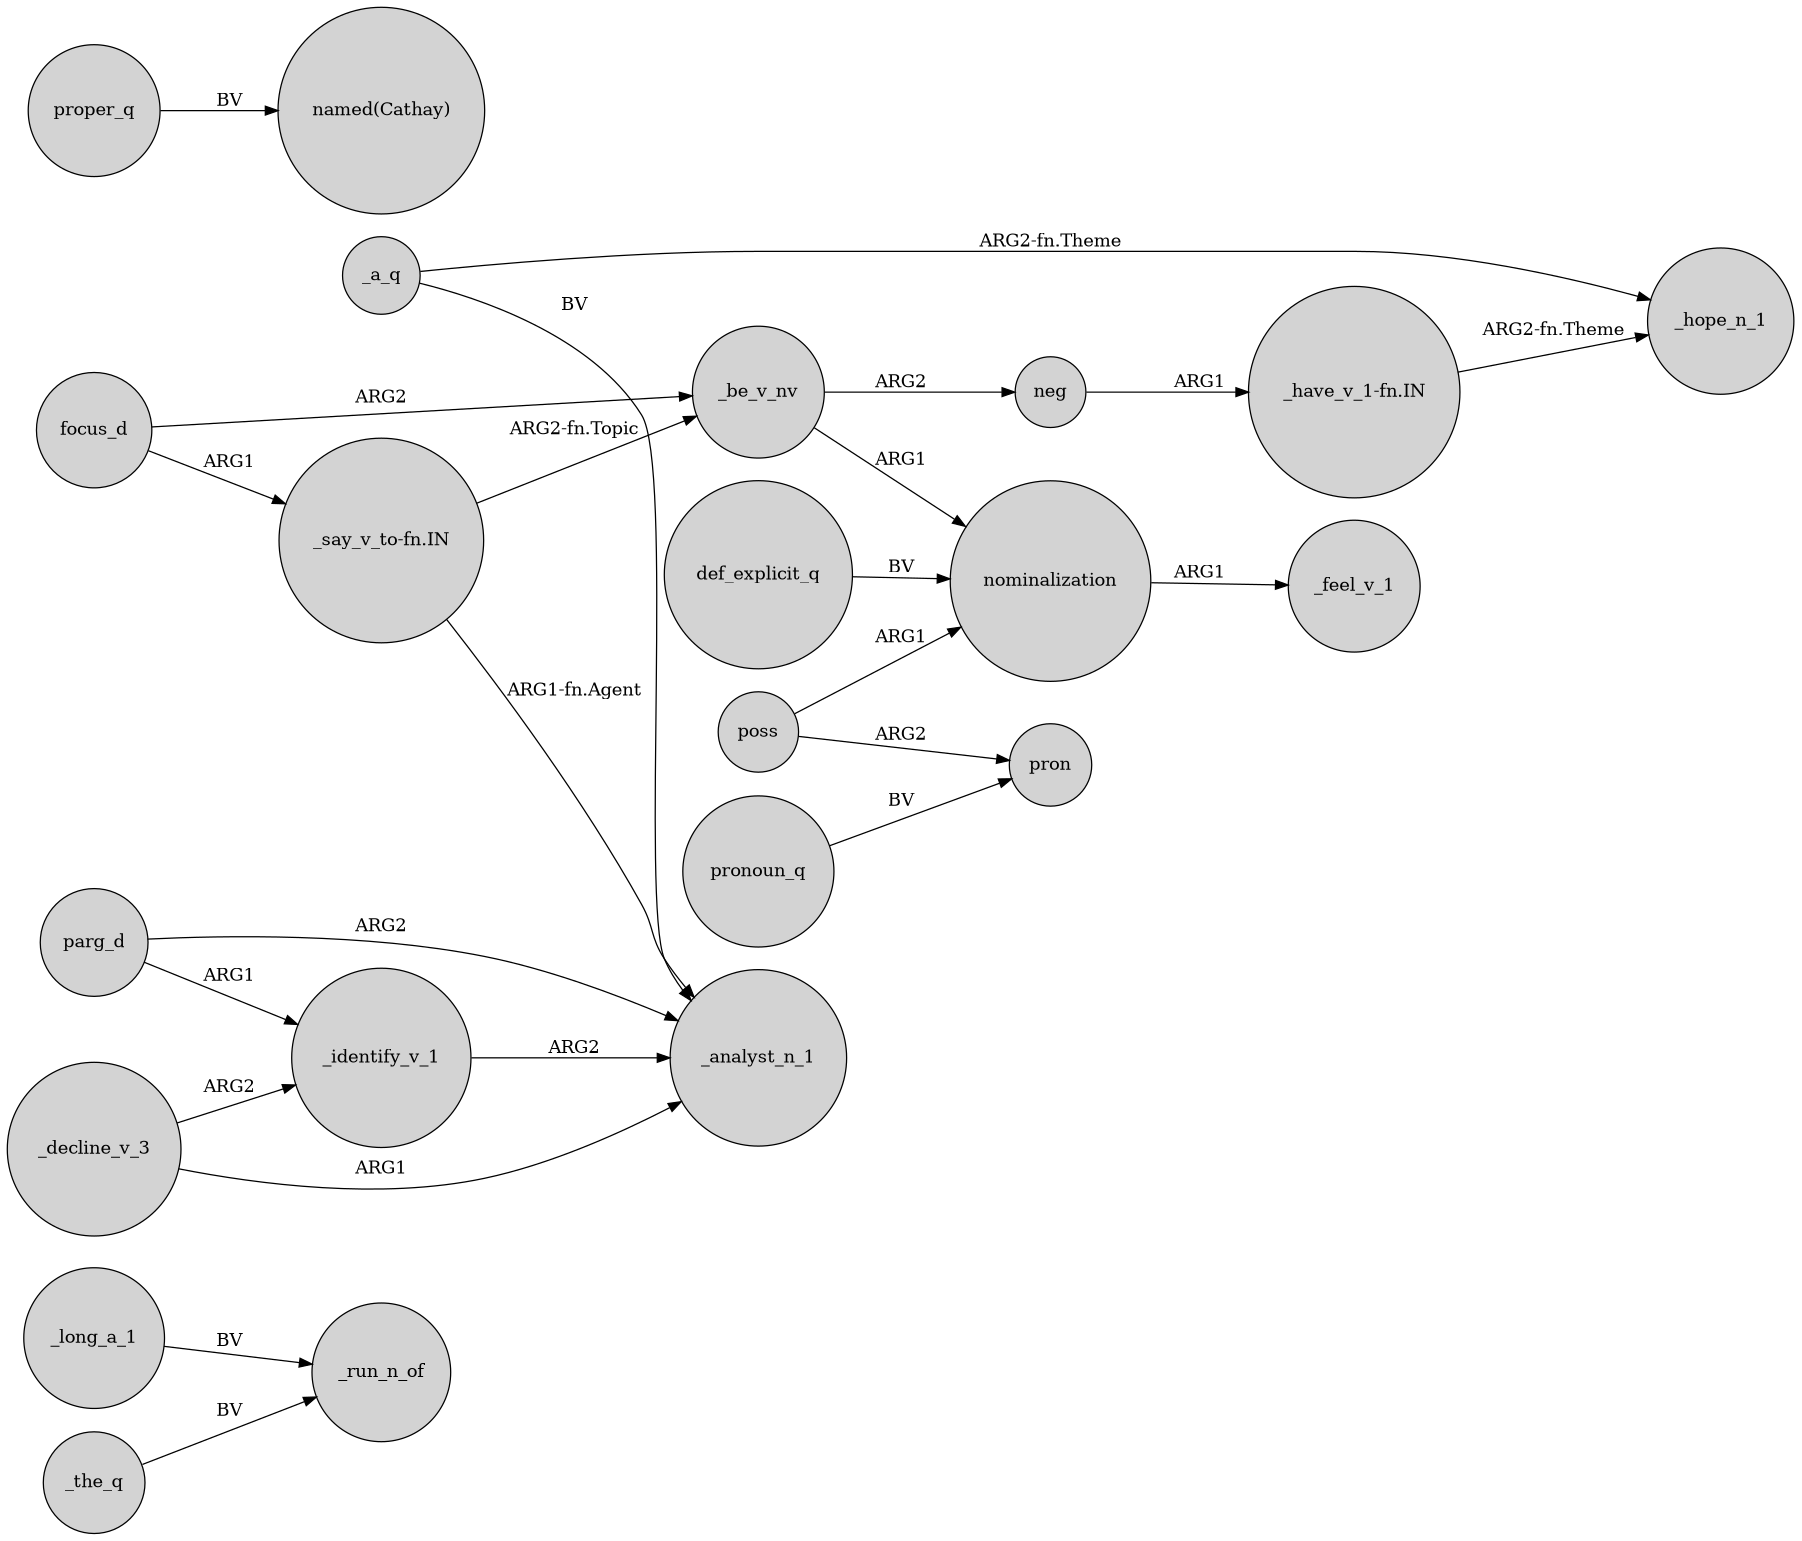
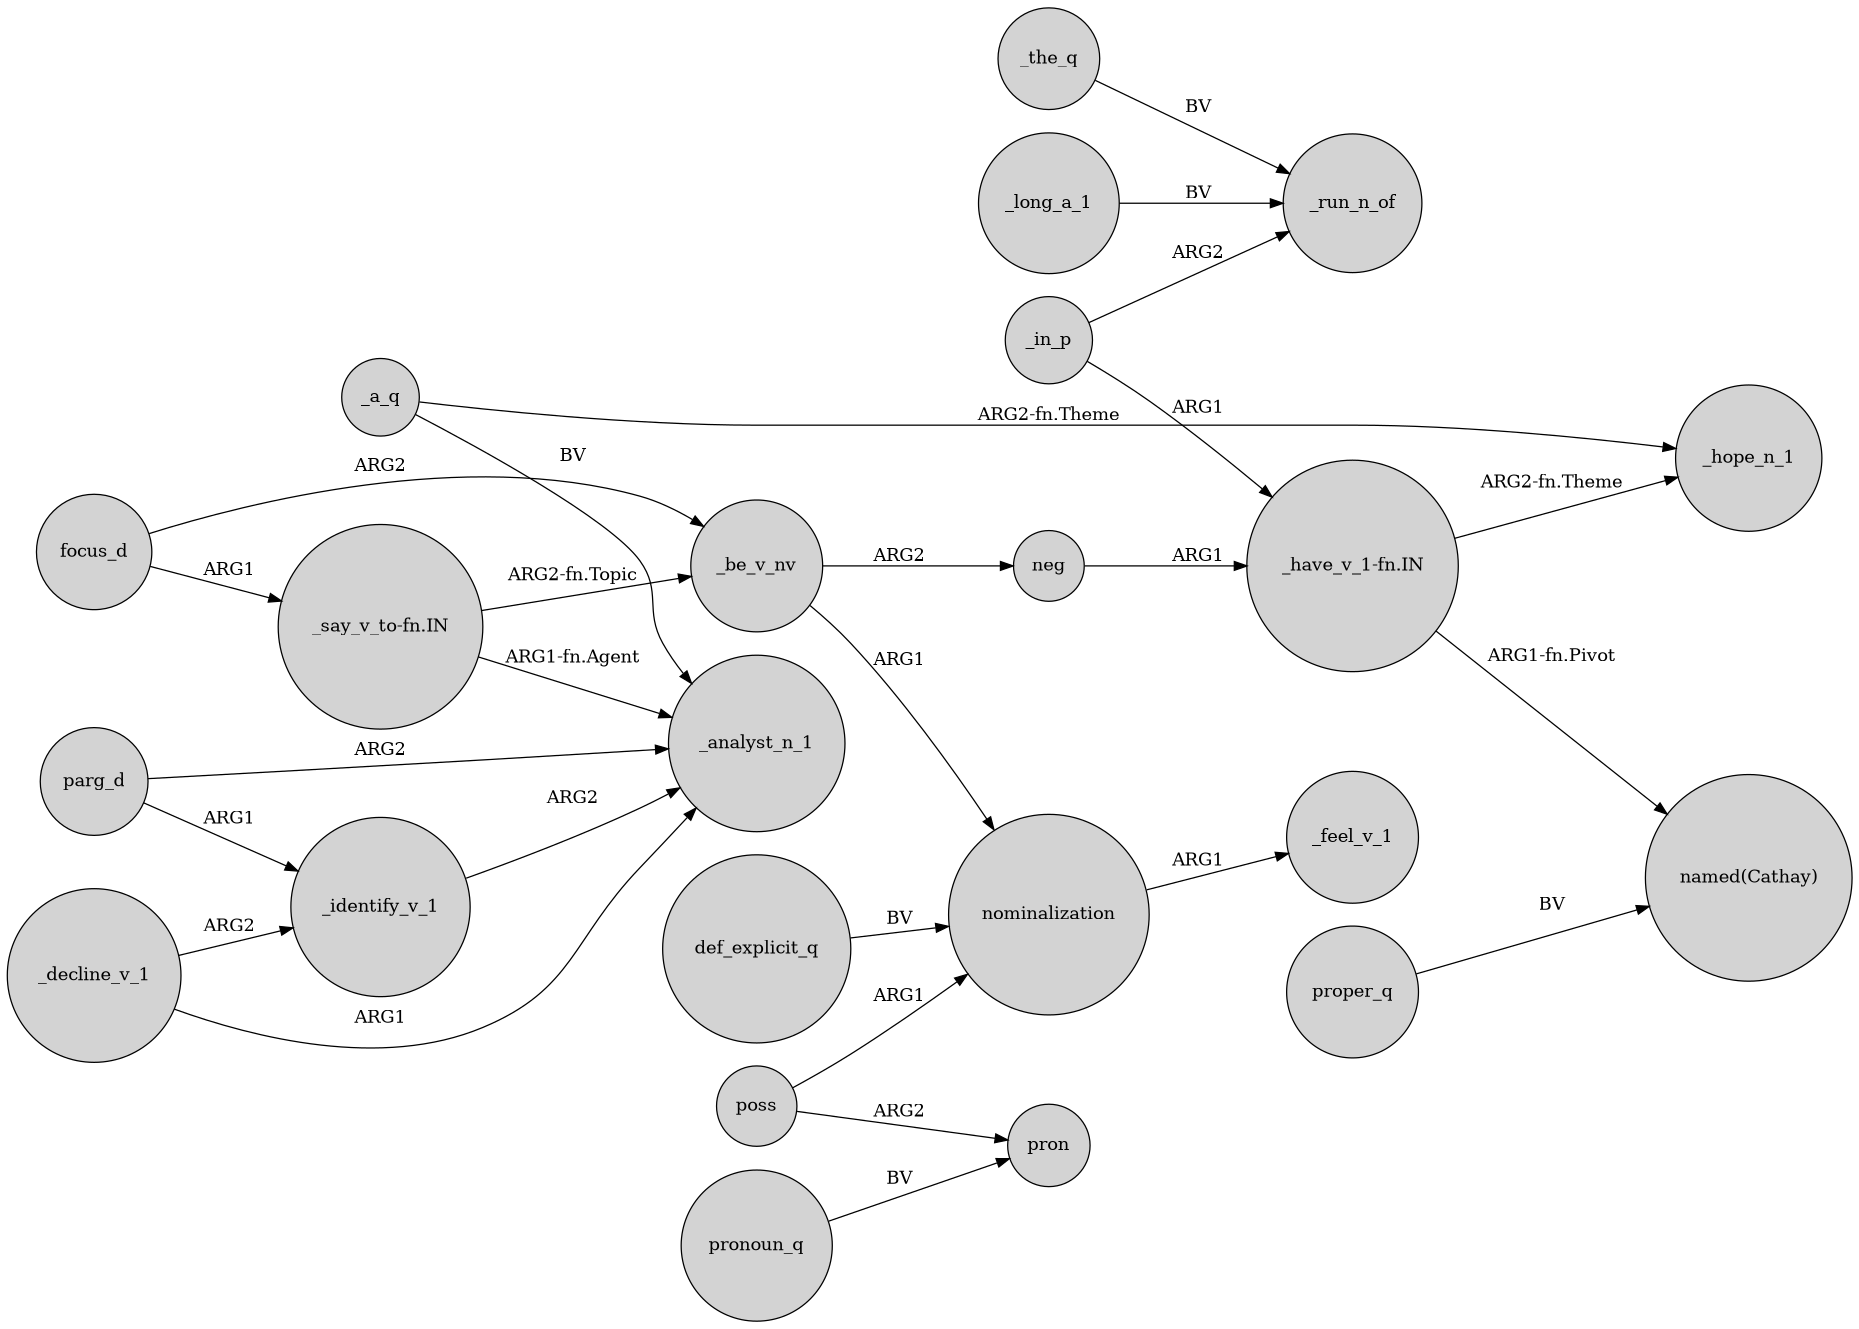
none -> (1049, 340)
none -> (1546, 719)
(94, 1149) -> (94, 976)
